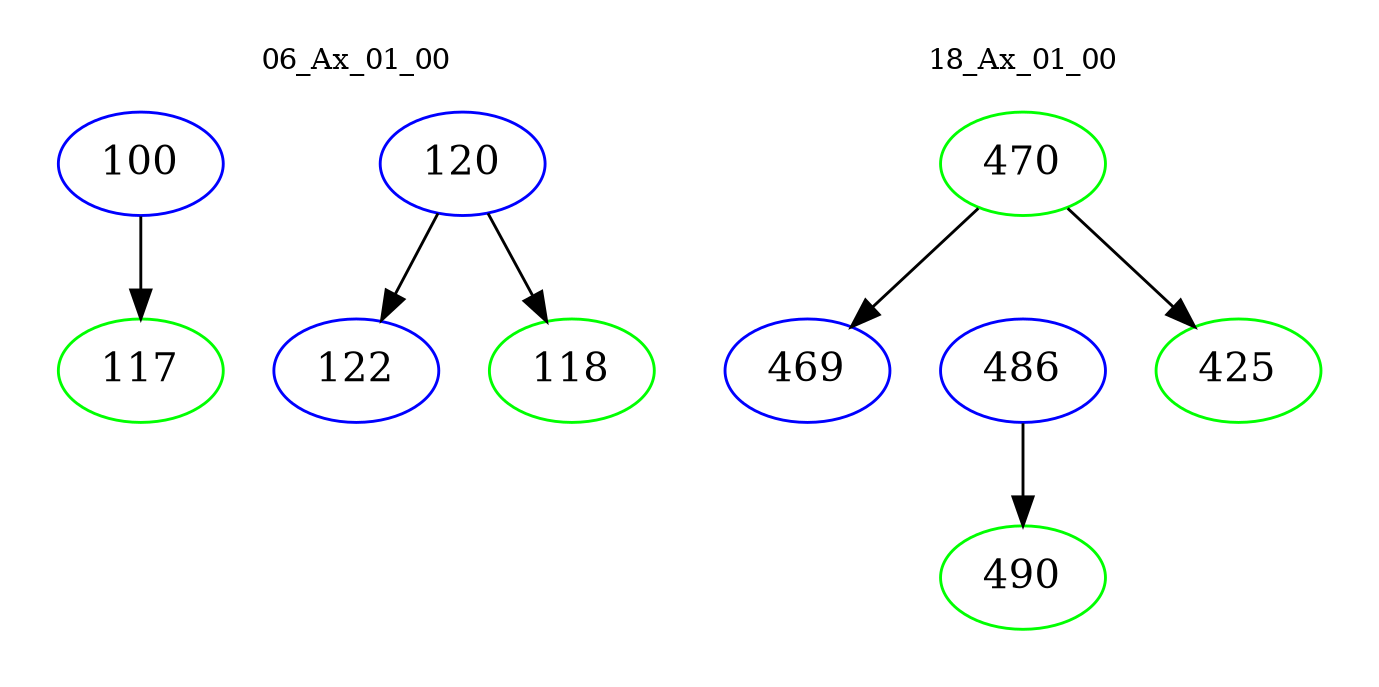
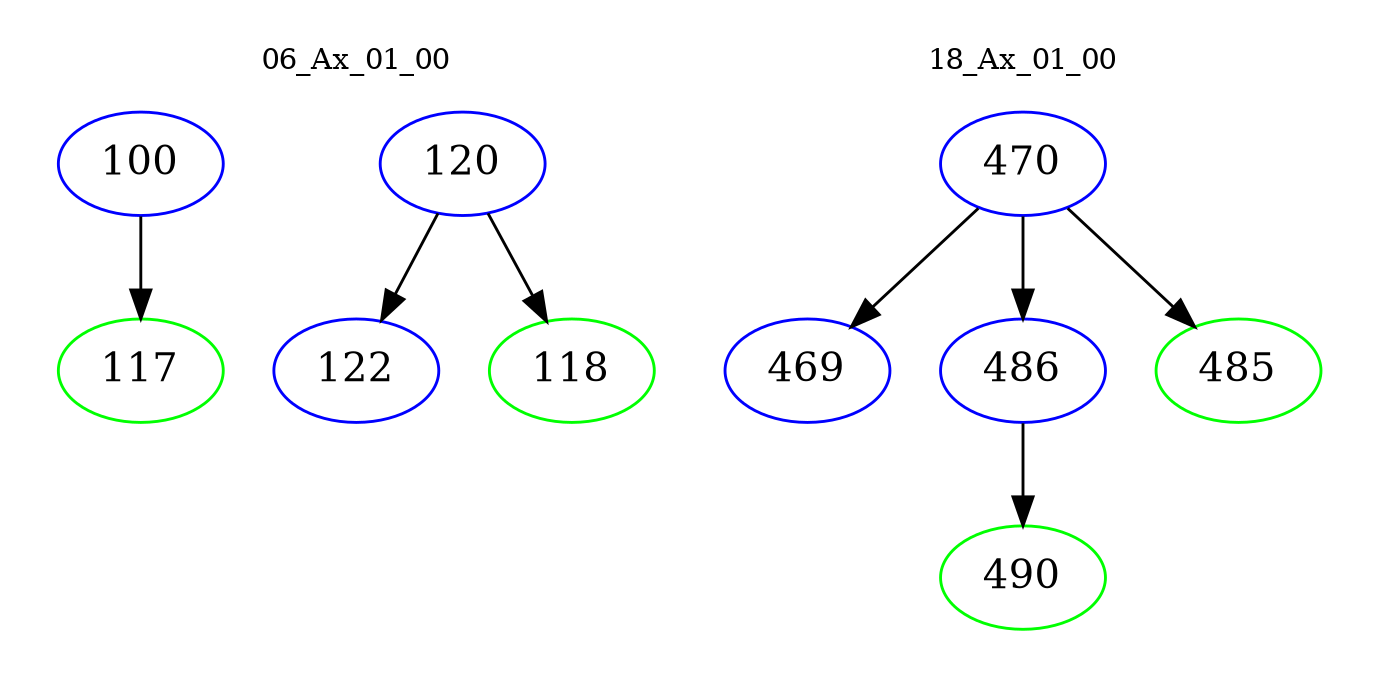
(1023, 164) -> (1023, 164)
none -> (1023, 253)
(1239, 371) -> (1239, 371)
